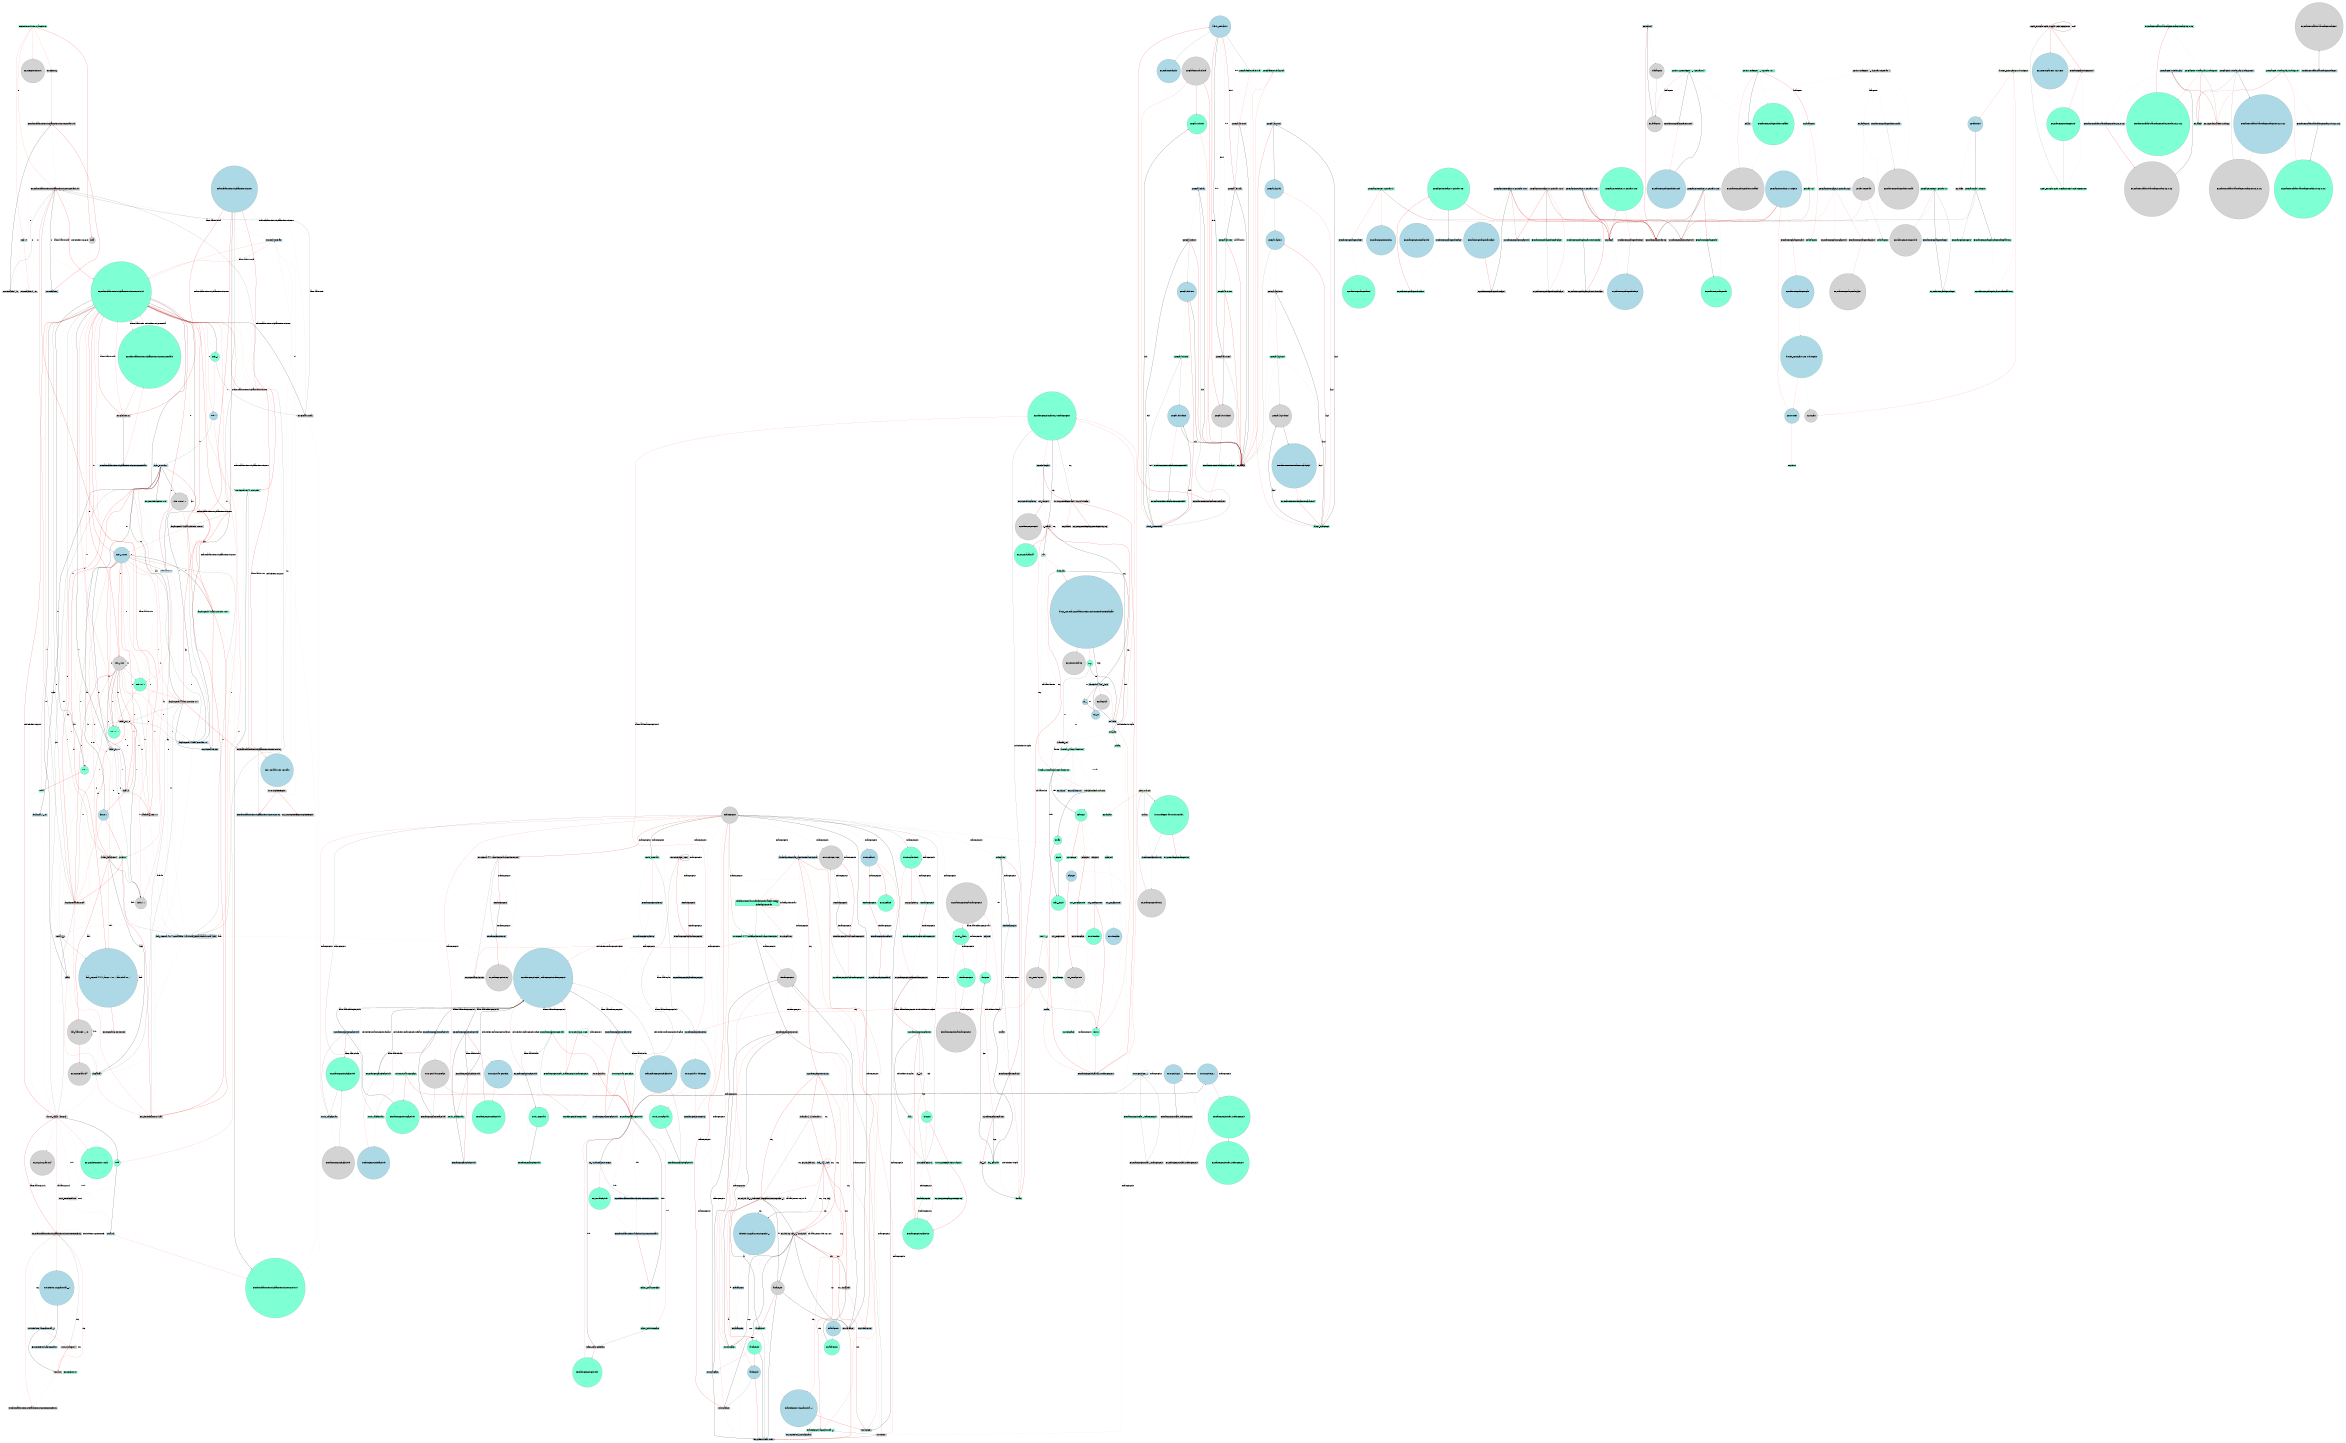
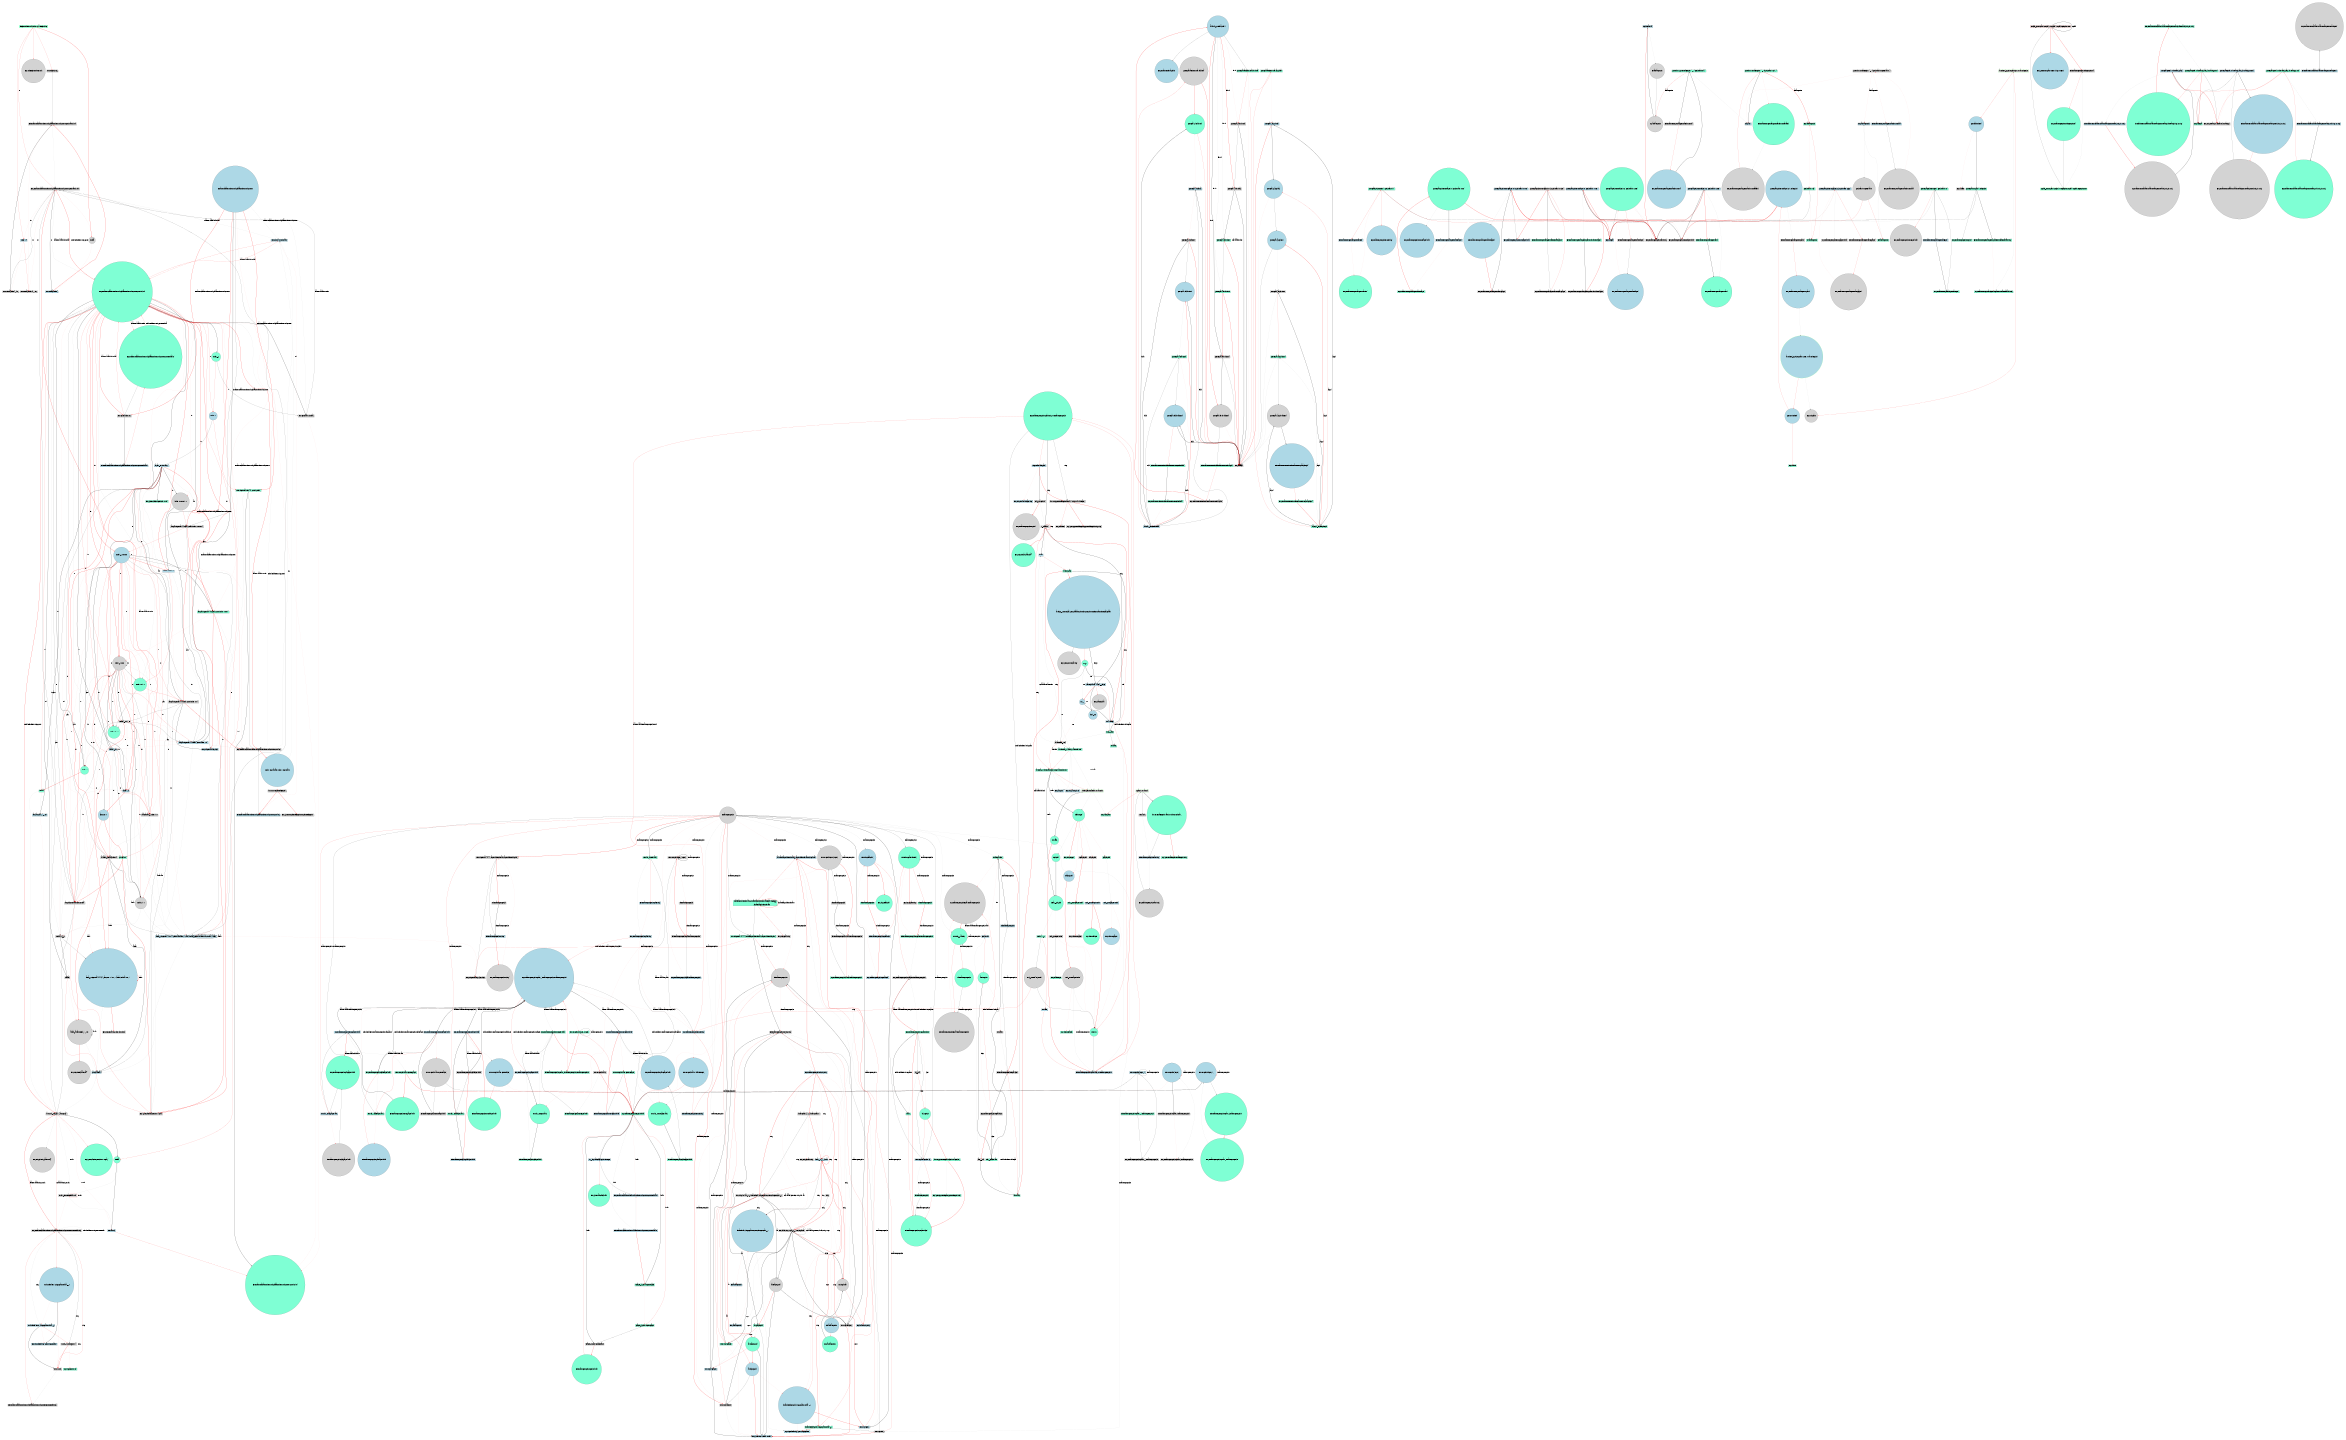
(658, 1074) -> (658, 1073)
(846, 1288) -> (843, 1285)
